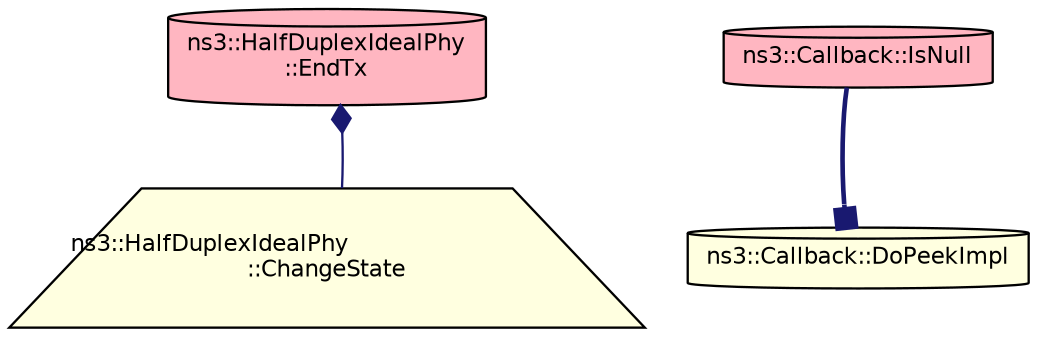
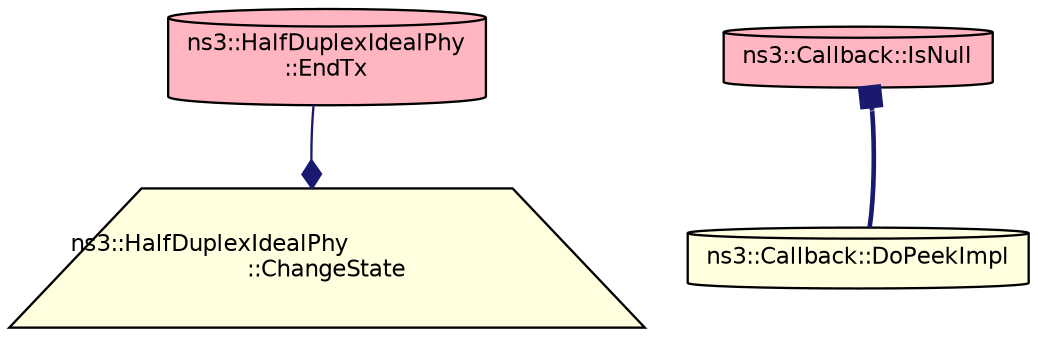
(843, 146) -> (874, 169)
(343, 161) -> (312, 132)
